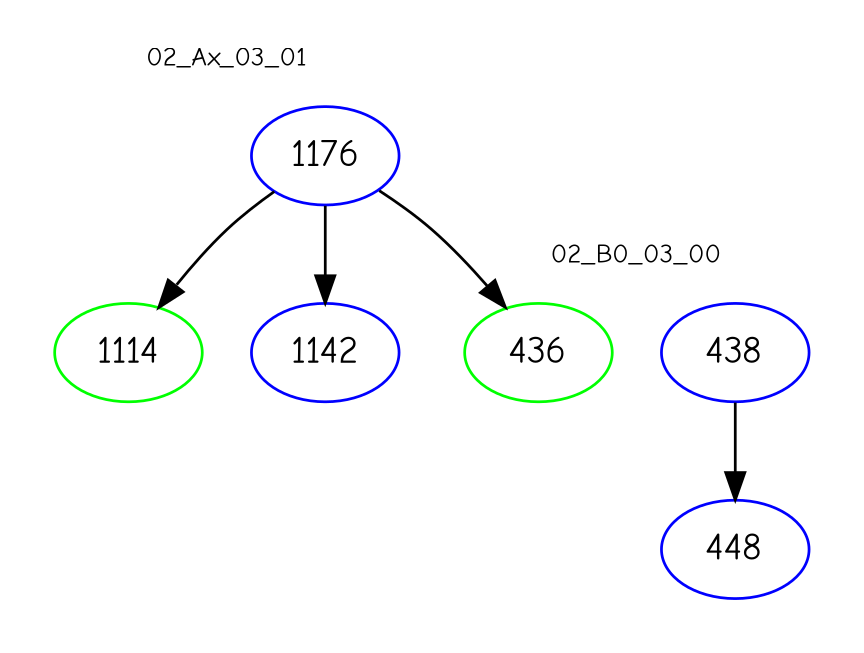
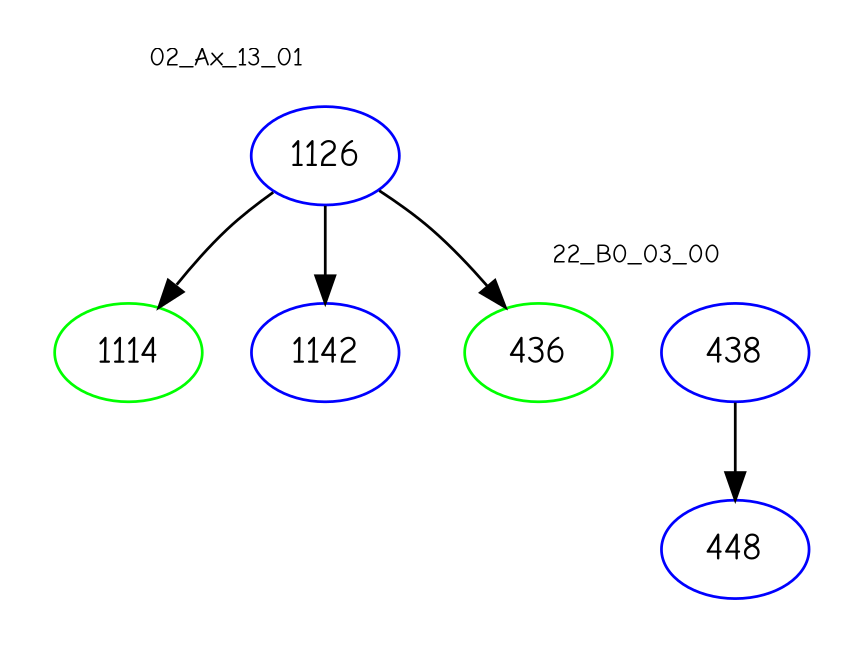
(227, 59) -> (227, 59)
(325, 156) -> (325, 156)
(637, 256) -> (637, 256)
